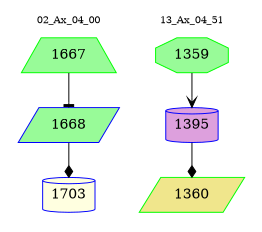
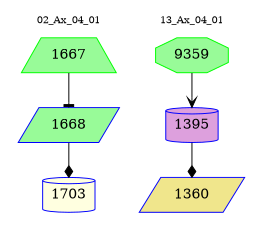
(69, 21) -> (69, 21)
(192, 21) -> (192, 21)
(192, 55) -> (192, 55)
(192, 195) -> (192, 195)
